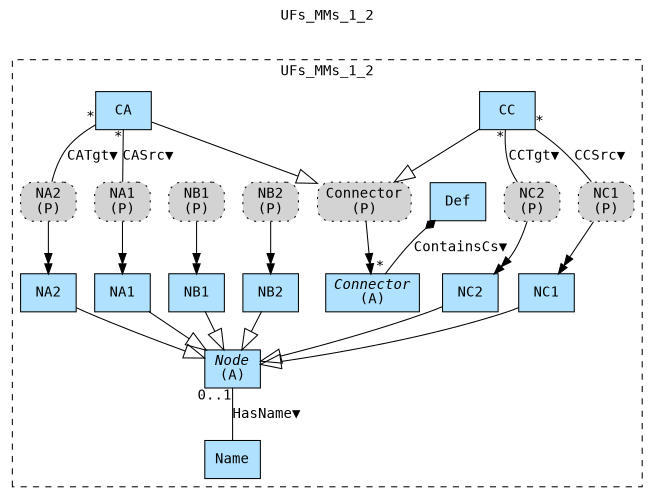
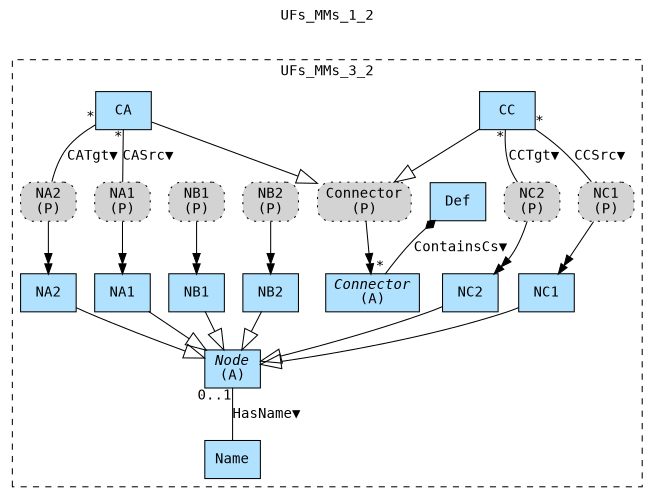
(327, 72) -> (327, 72)
